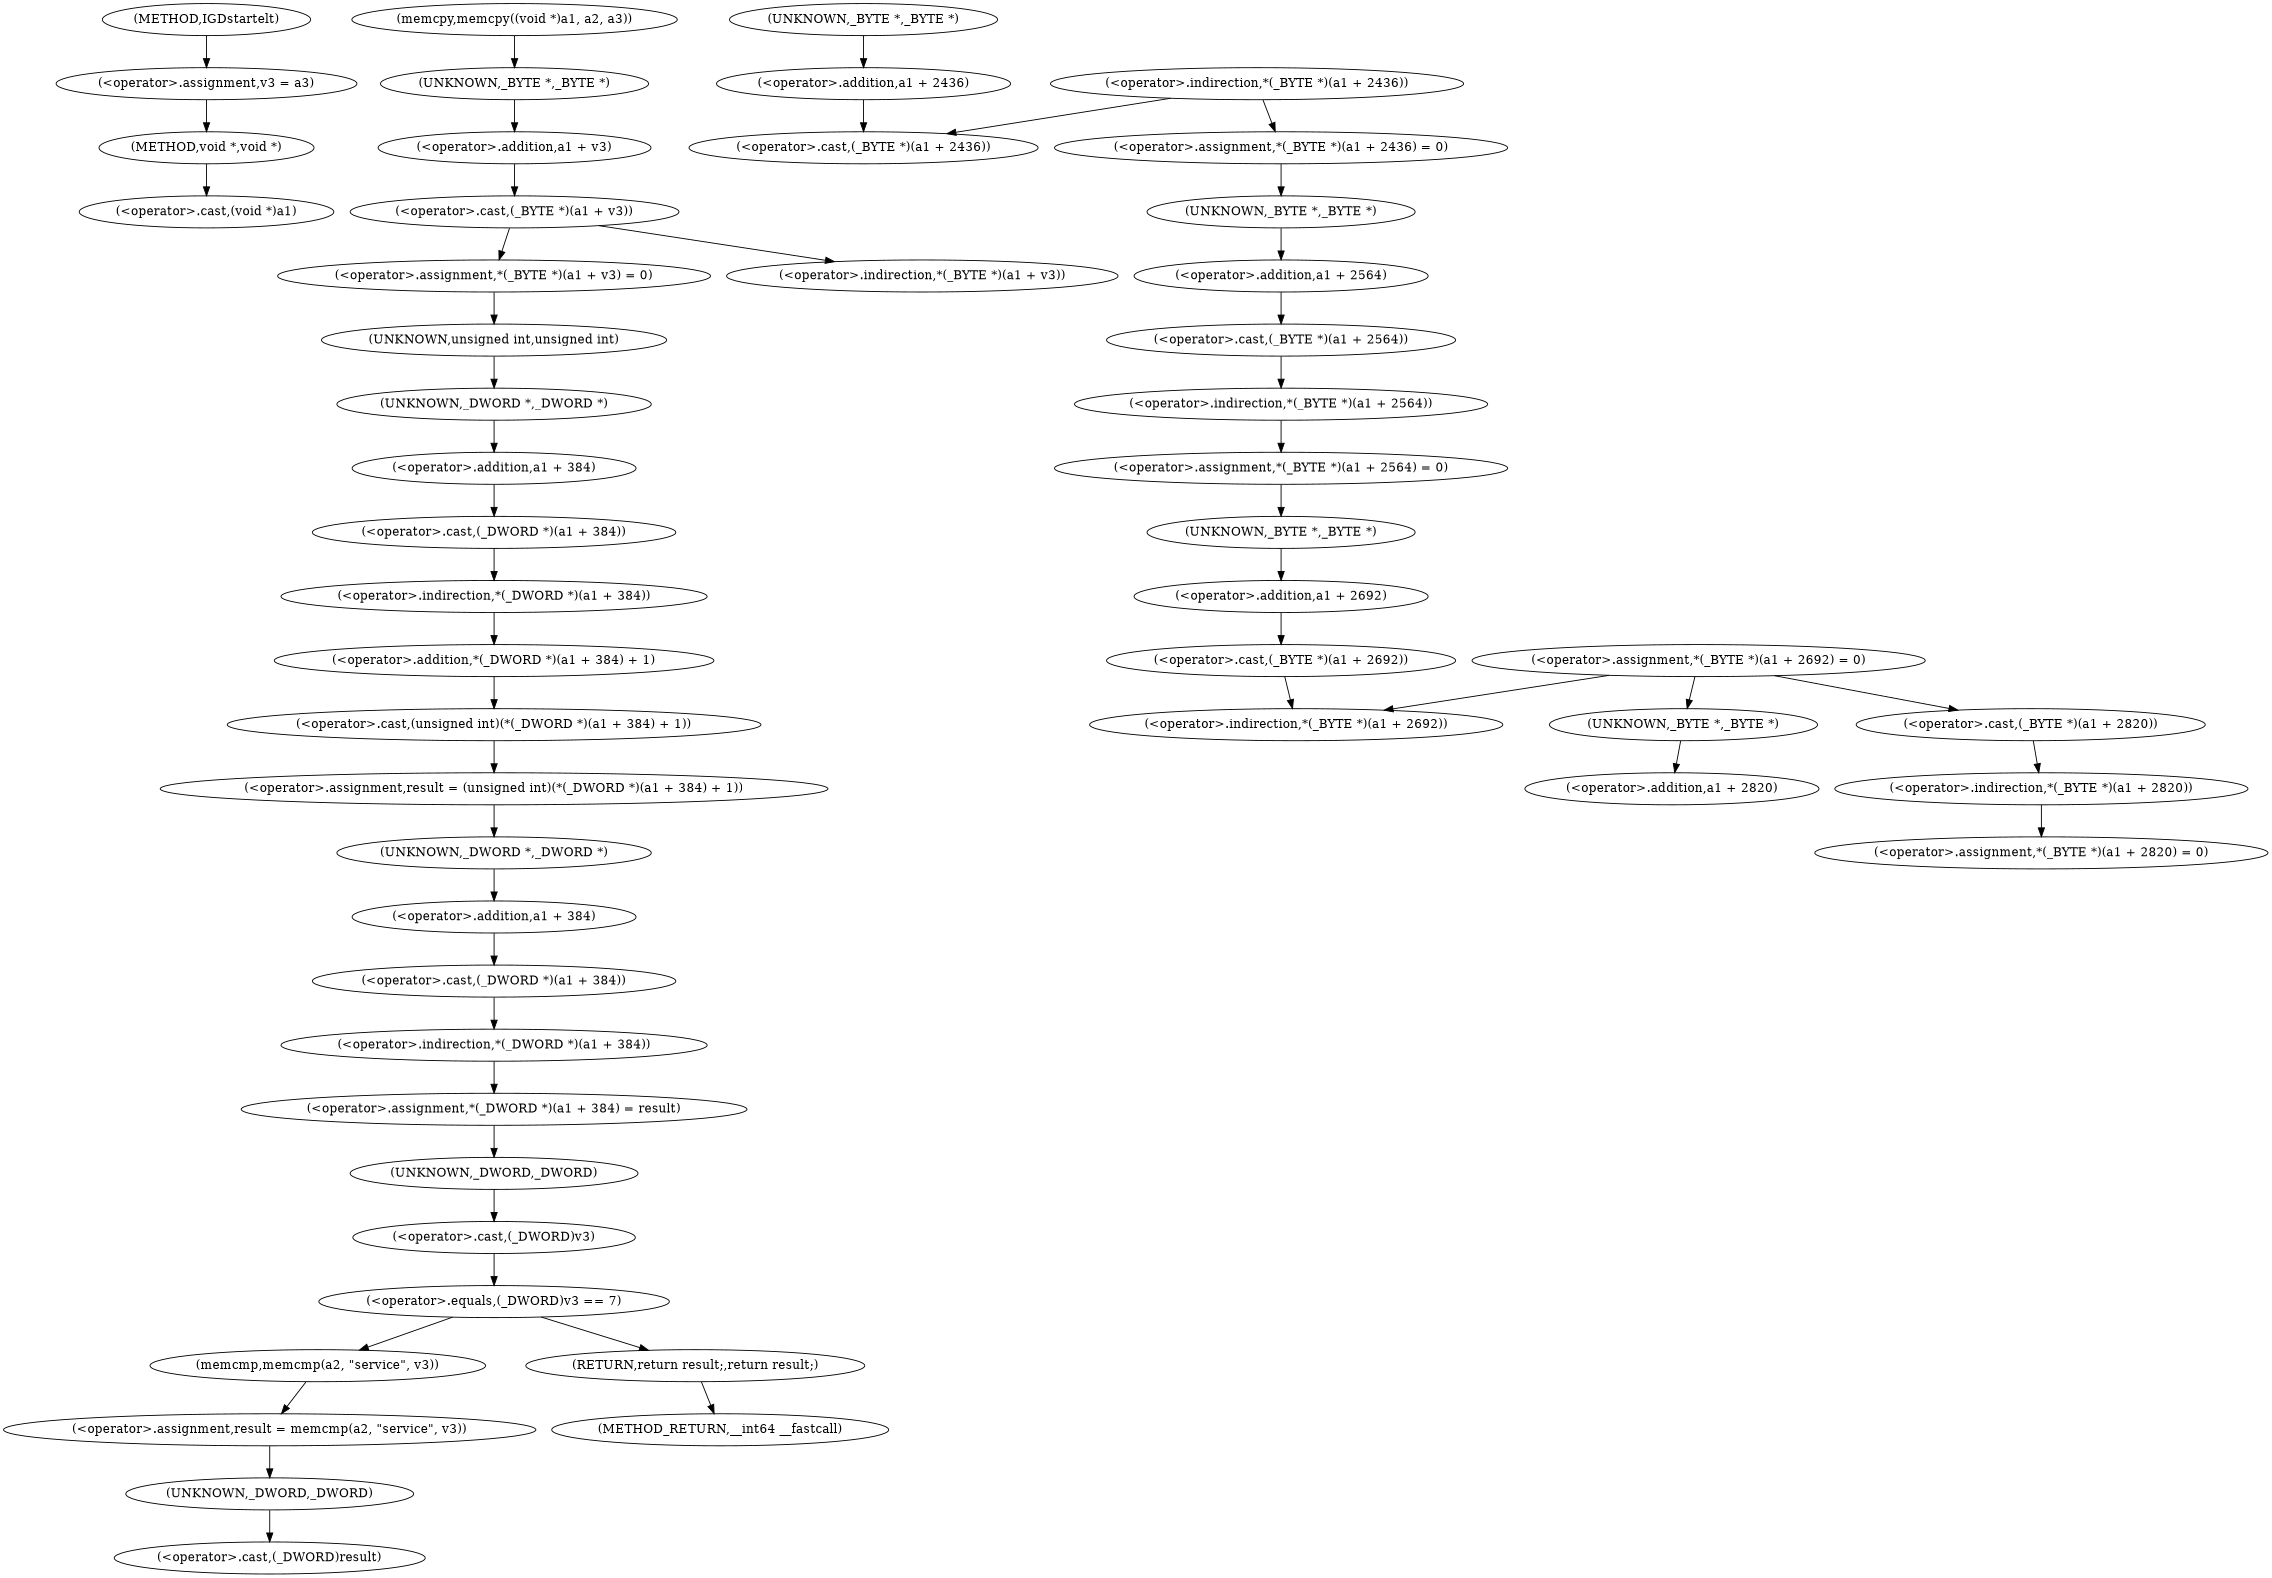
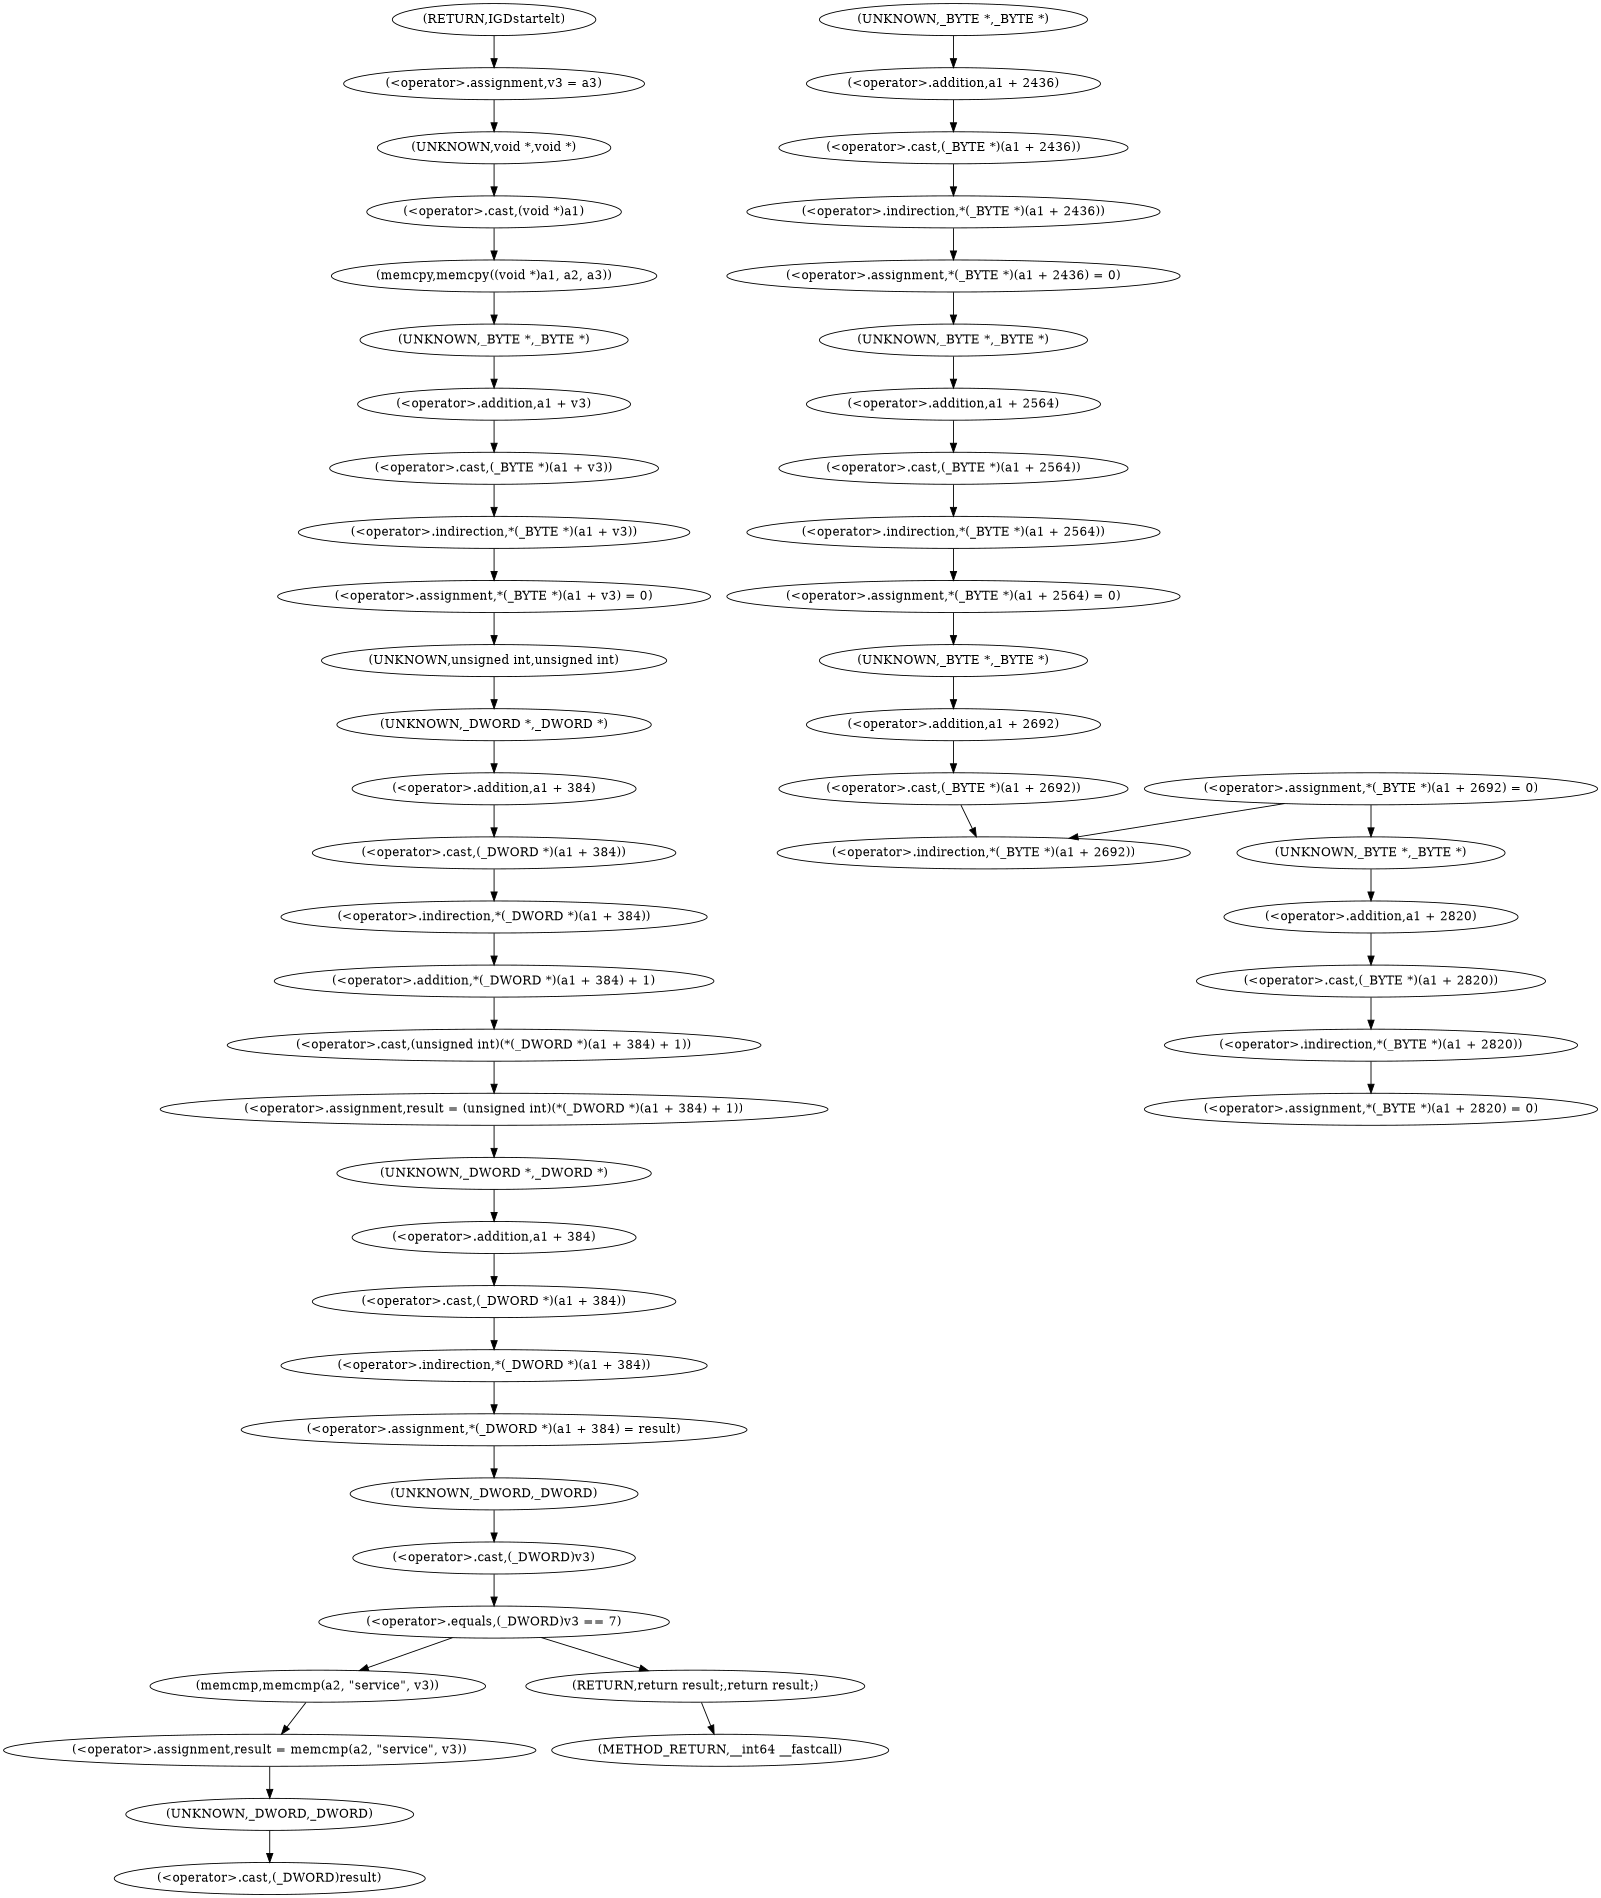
(207, 20) -> (494, 20)
(1063, 115) -> (953, 175)
(207, 148) -> (494, 148)
none -> (494, 240)
(506, 240) -> (494, 560)
(1862, 692) -> (1371, 945)
